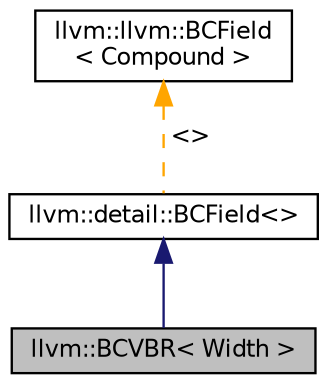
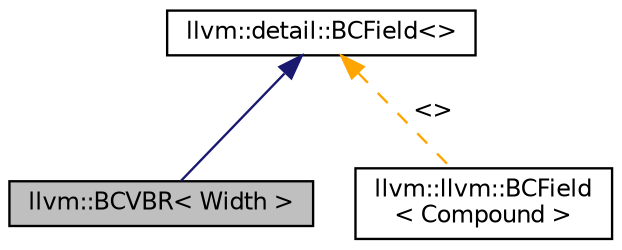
(164, 150) -> (405, 120)
